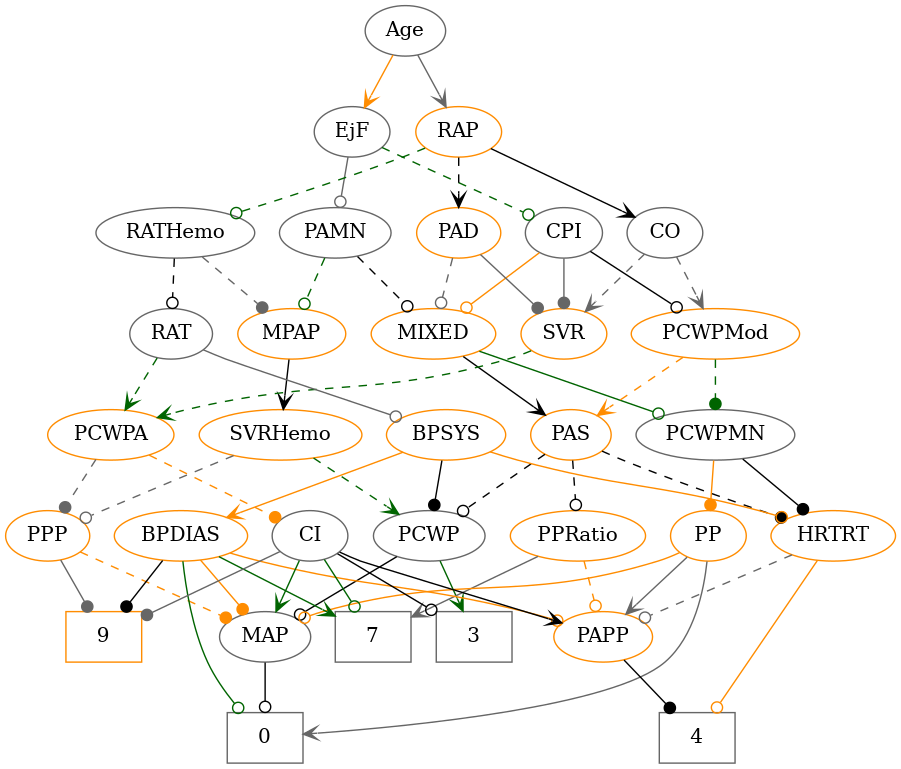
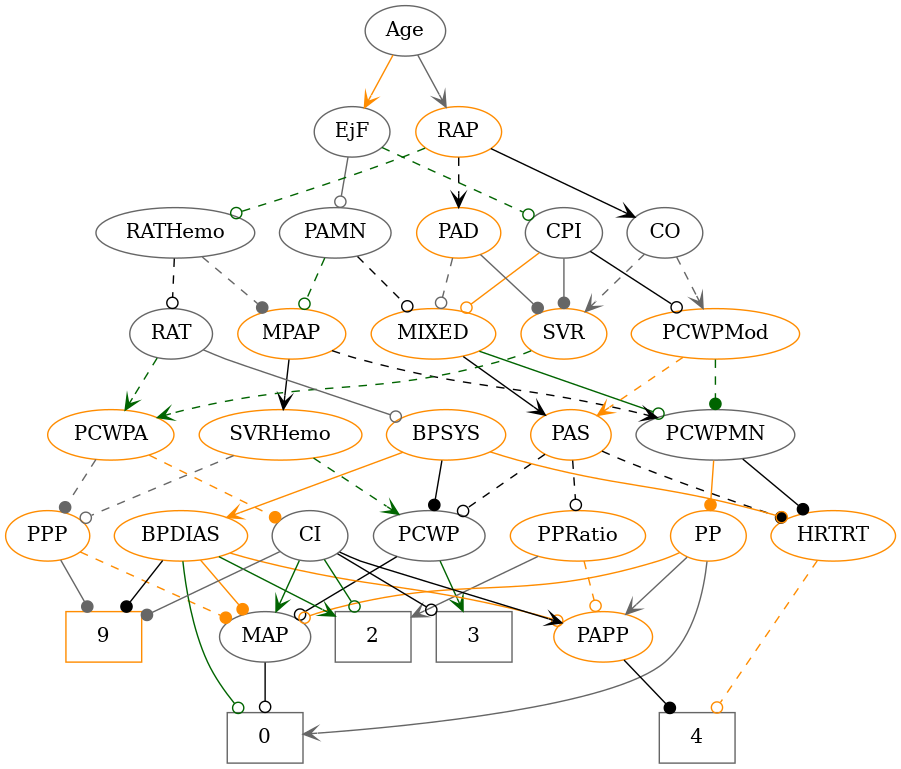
none -> (487, 386)
(721, 585) -> none
(769, 631) -> (769, 631)
(373, 637) -> (373, 637)
